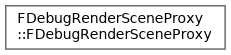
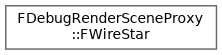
(115, 27) -> (111, 27)
